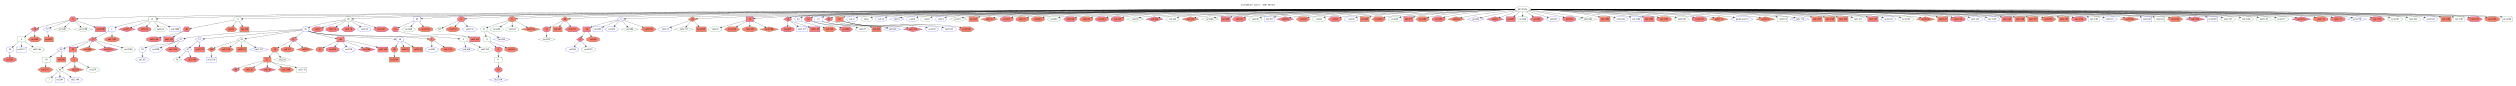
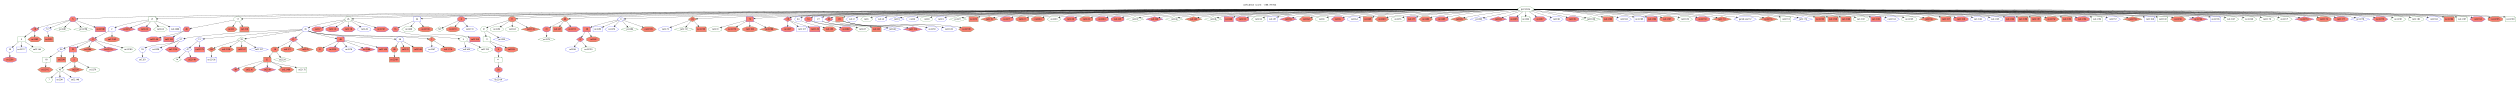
(1172, 19) -> (1174, 19)
